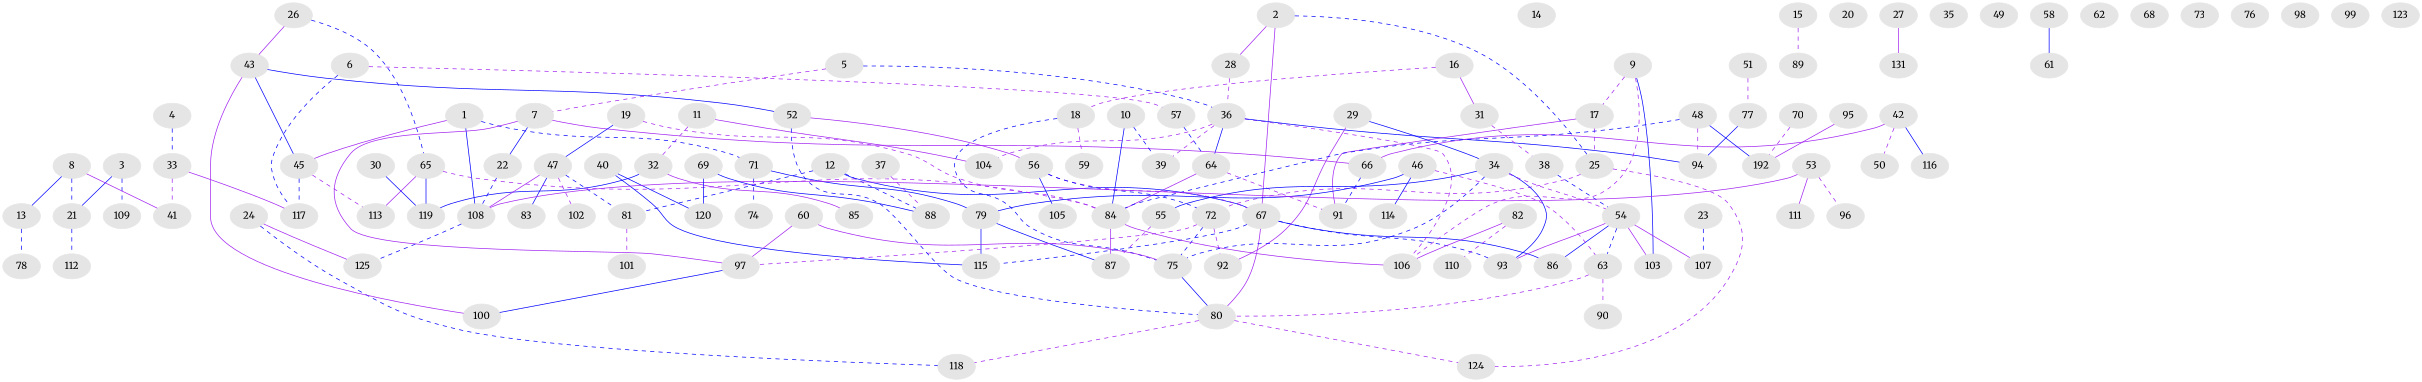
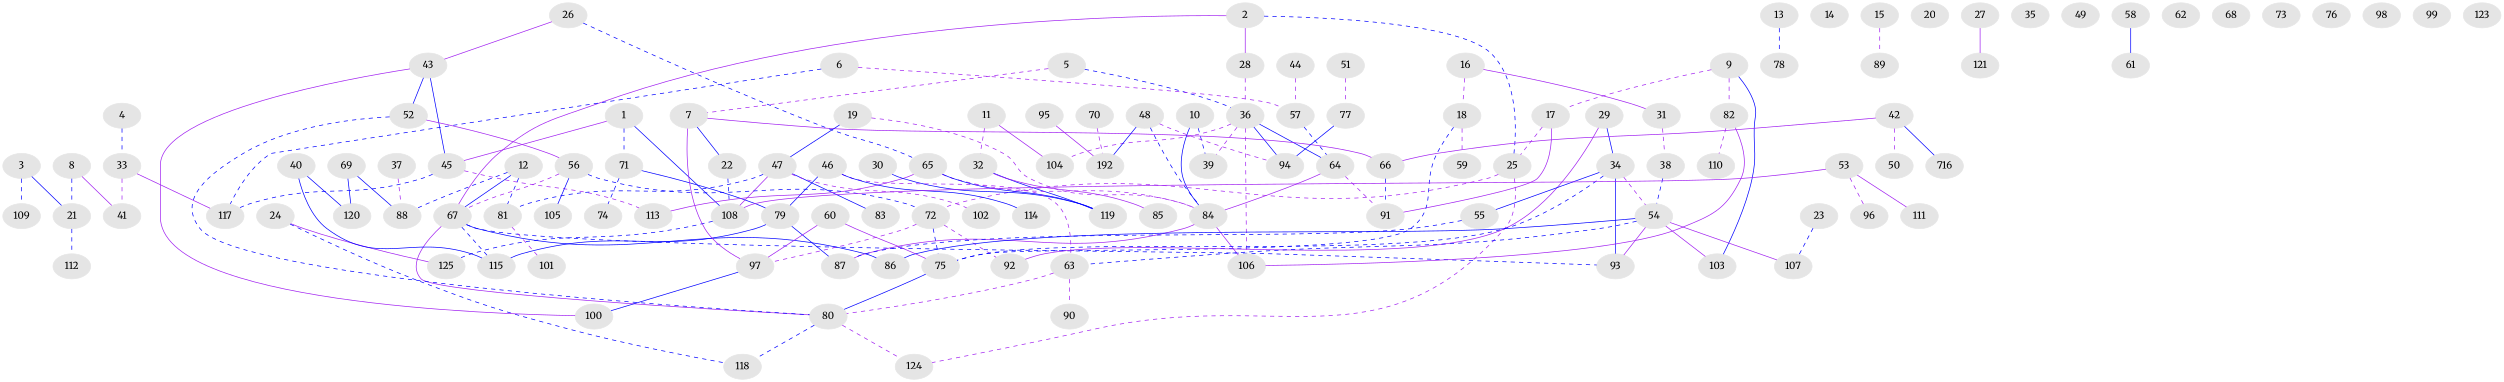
none -> (1295, 66)
(1899, 66) -> (1980, 66)
(1930, 166) -> (1945, 166)
(47, 191) -> none
(1604, 191) -> (1729, 91)
(1136, 241) -> (1157, 235)
(1087, 342) -> (785, 342)
